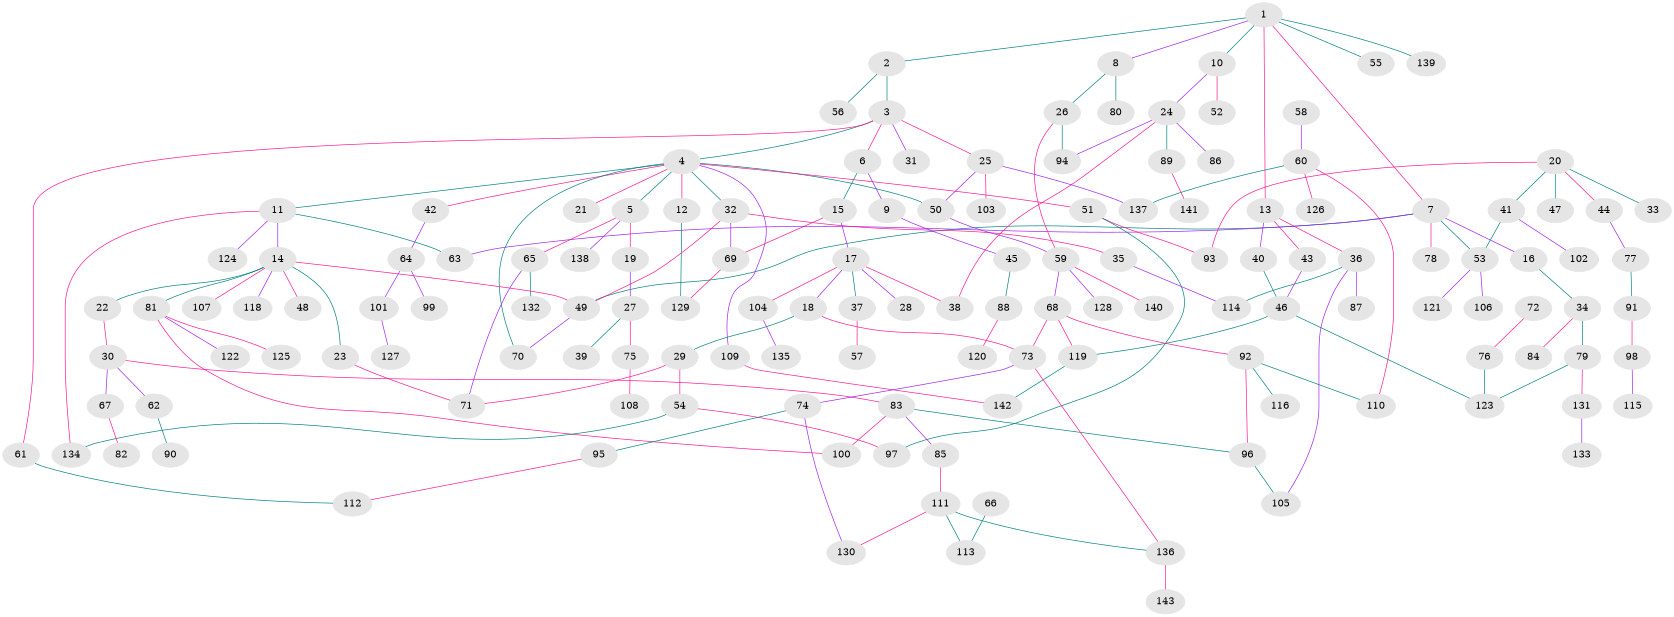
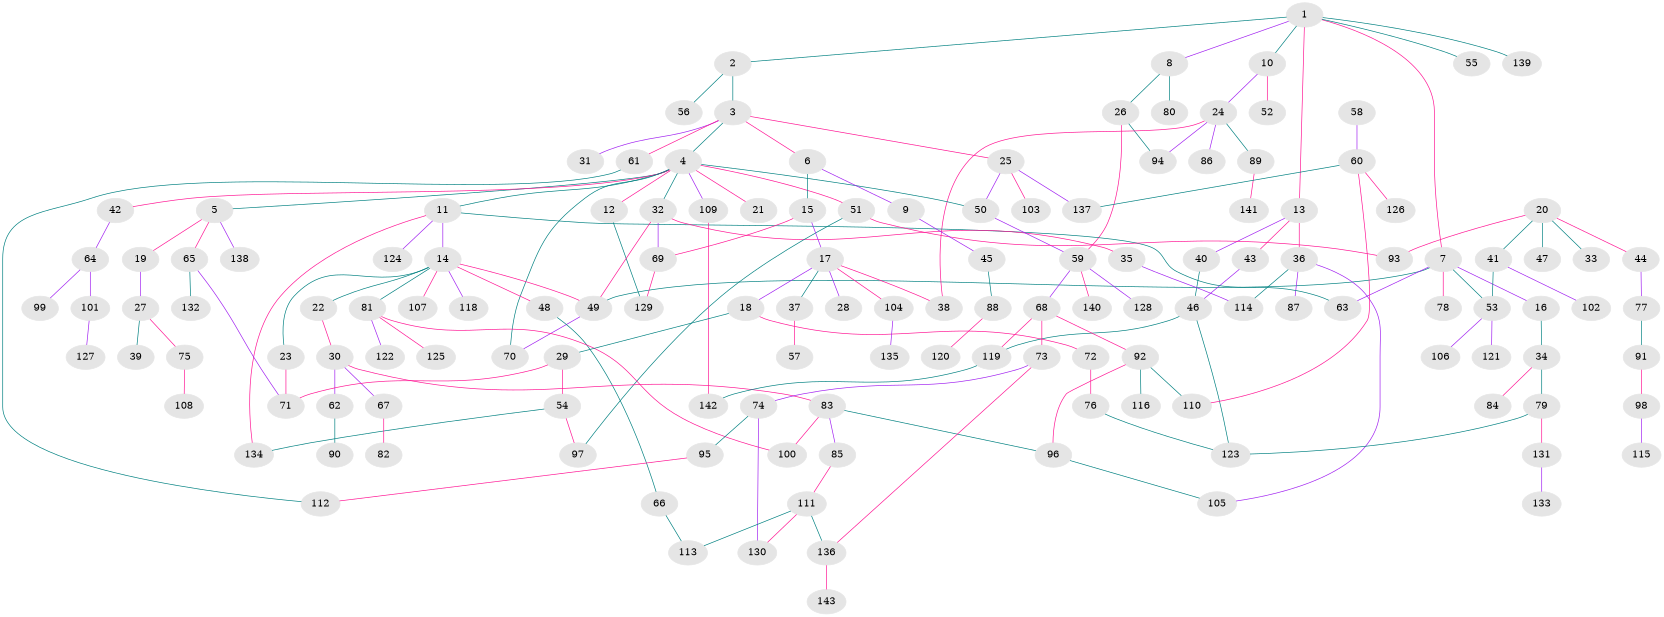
(918, 333) -> (918, 333)
none -> (616, 393)
